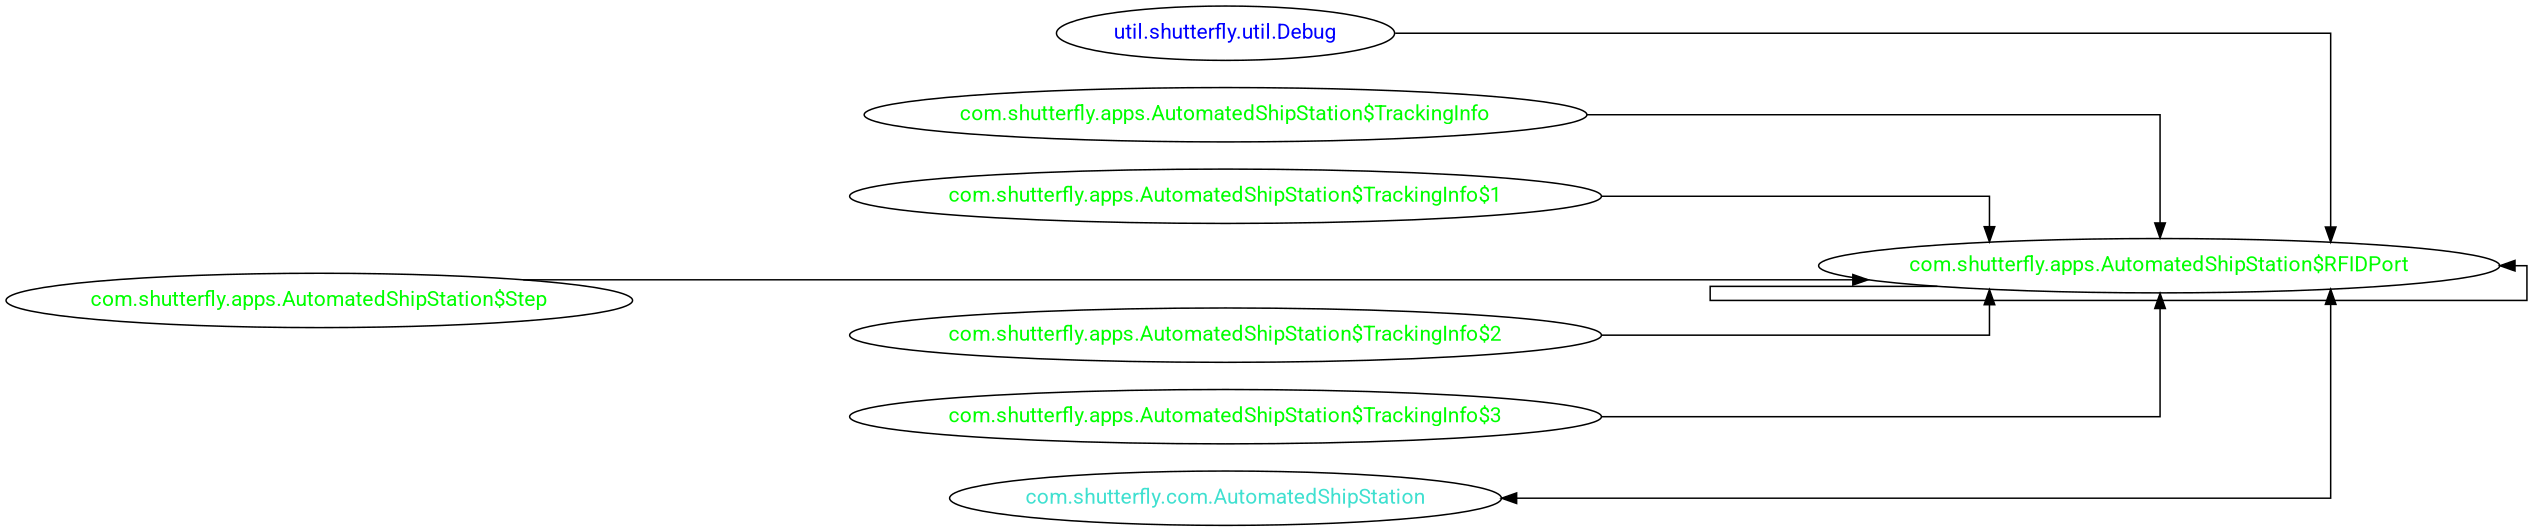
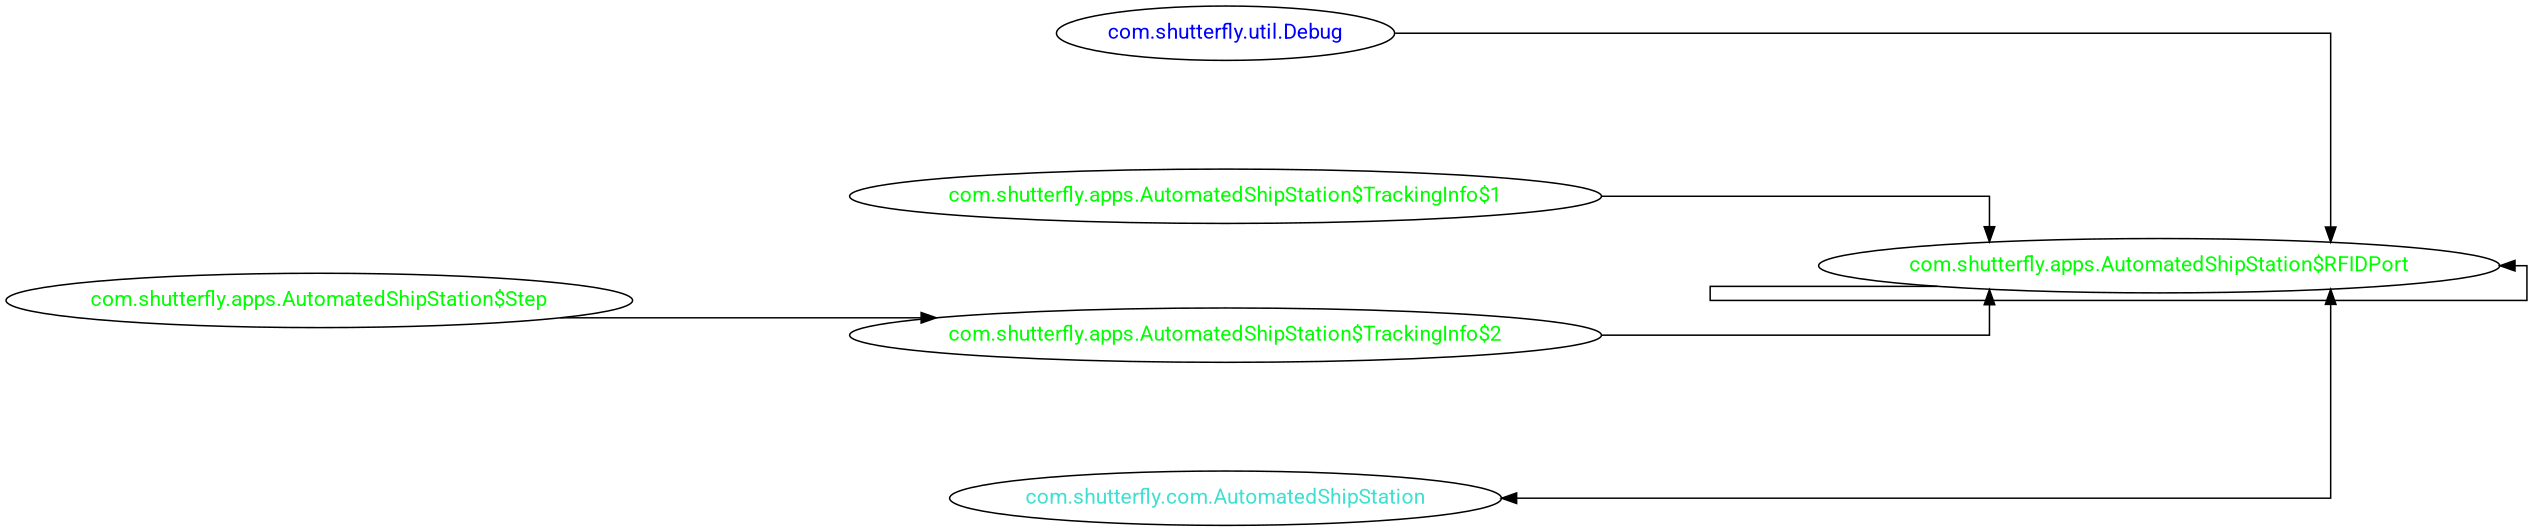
(1226, 33) -> (1226, 33)
(1226, 115) -> none
(1188, 280) -> (741, 318)
(1226, 417) -> none
